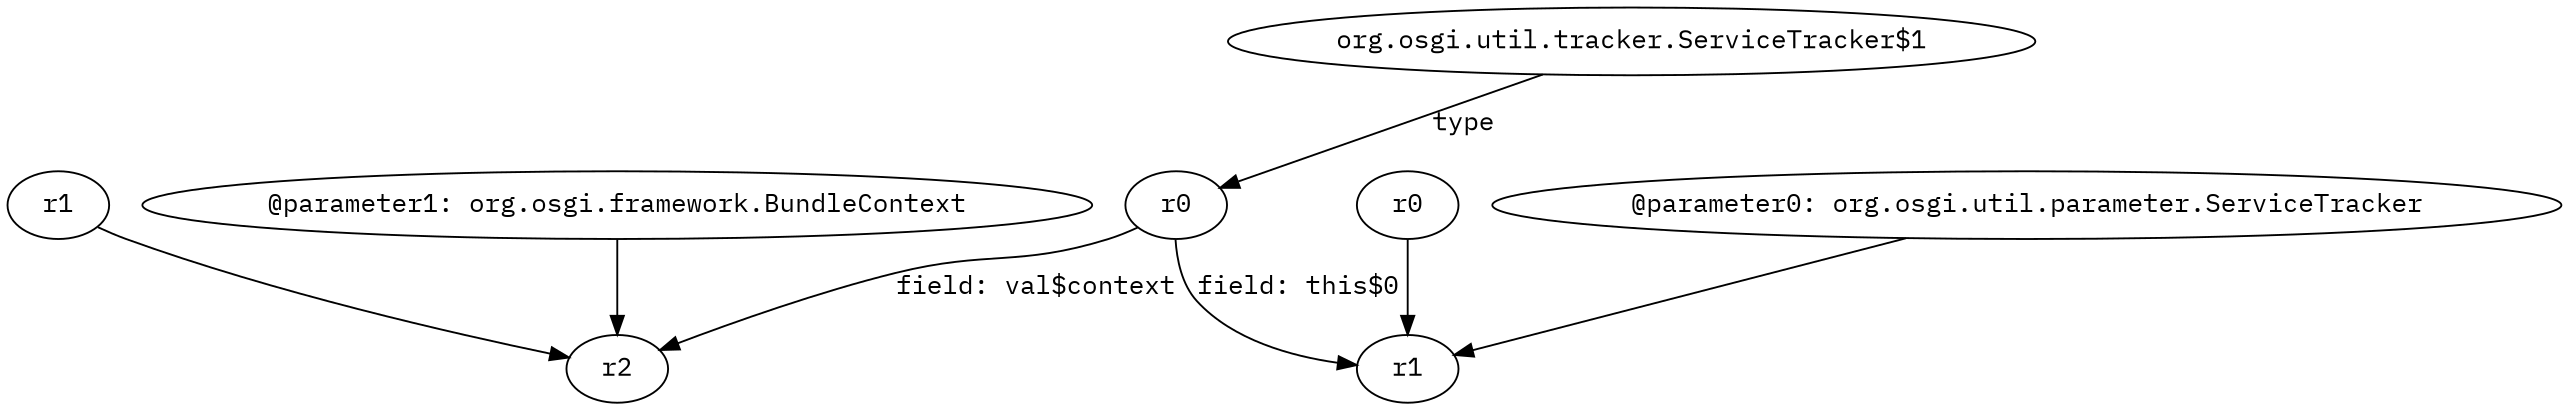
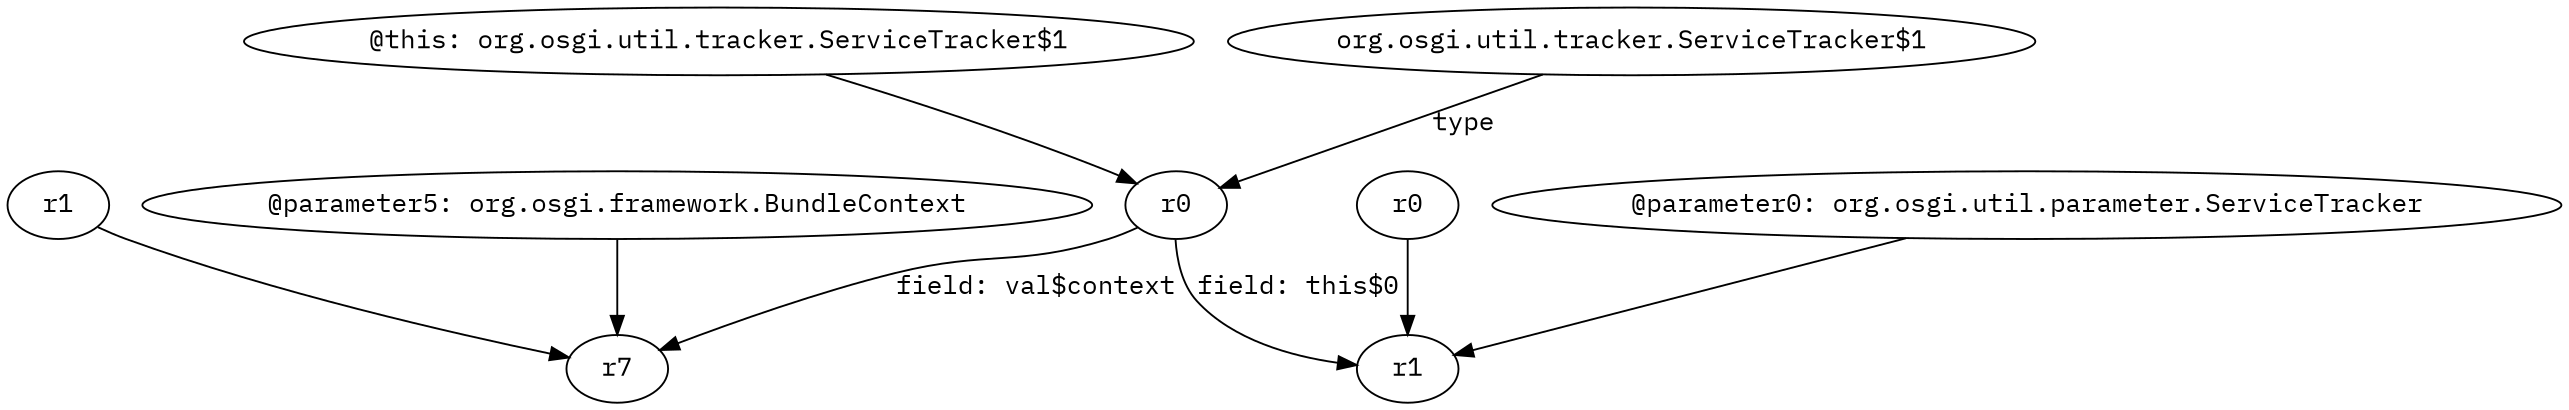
none -> (719, 41)
(617, 205) -> (617, 205)
(617, 369) -> (617, 369)
